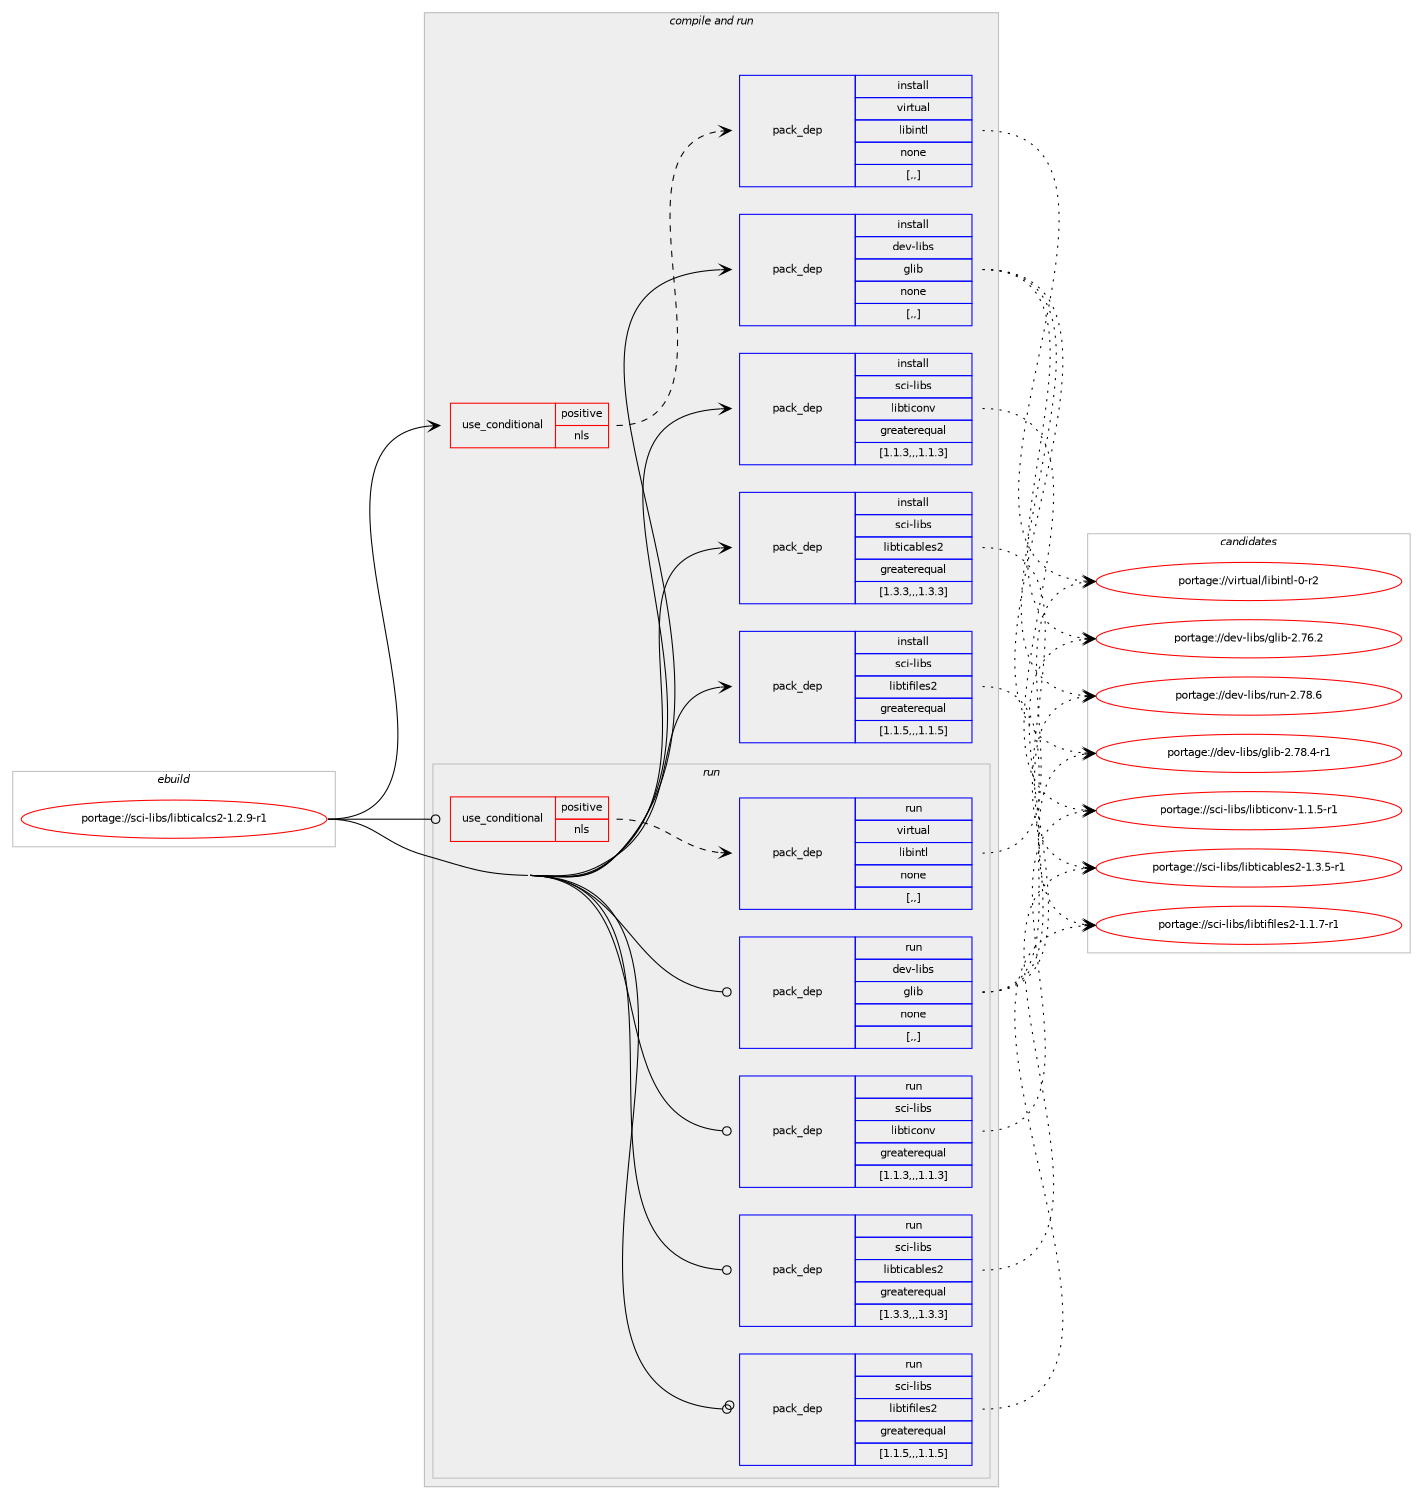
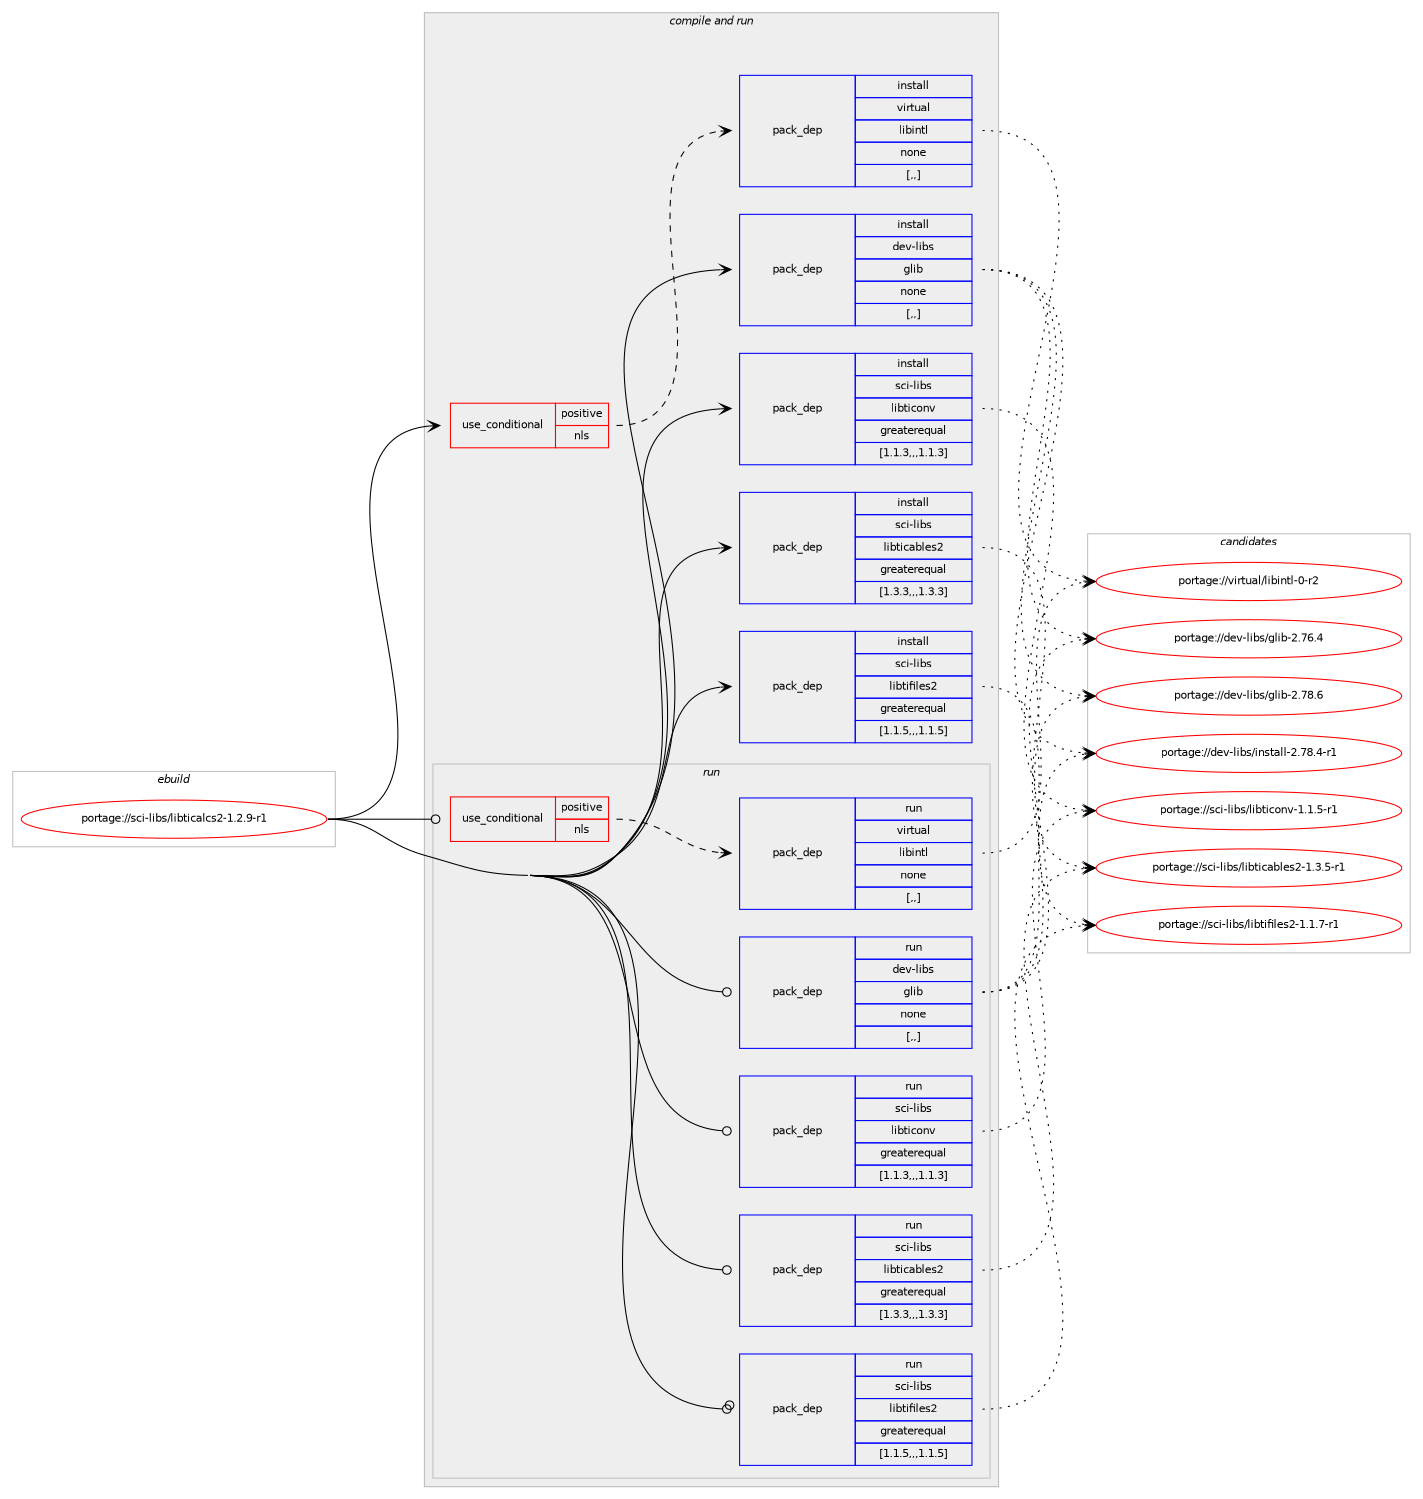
(1249, 639) -> (1249, 639)
(1249, 696) -> (1249, 696)
(1249, 753) -> (1249, 753)
